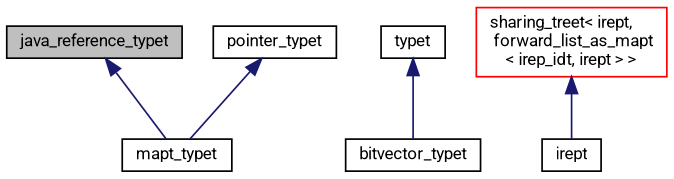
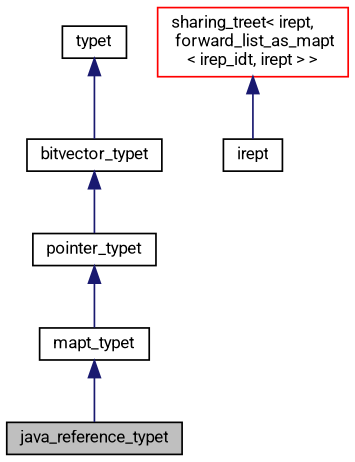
(141, 106) -> (94, 400)
none -> (94, 211)
